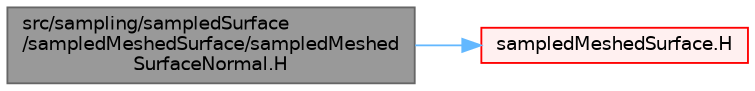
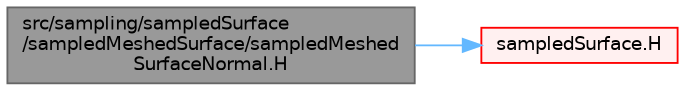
(615, 45) -> (579, 45)
